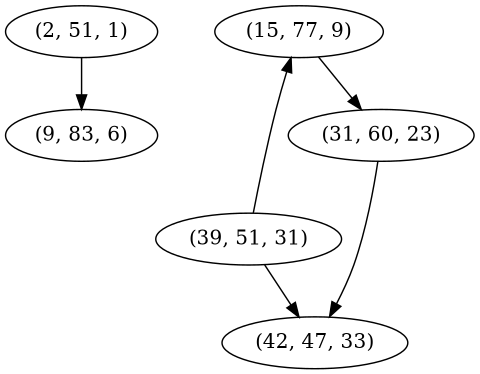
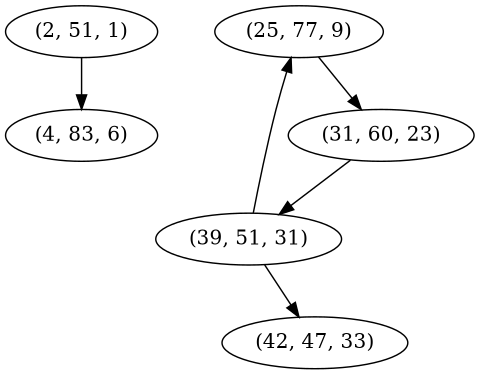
(299, 32) -> (299, 32)
(82, 135) -> (82, 135)
(363, 234) -> (321, 183)
